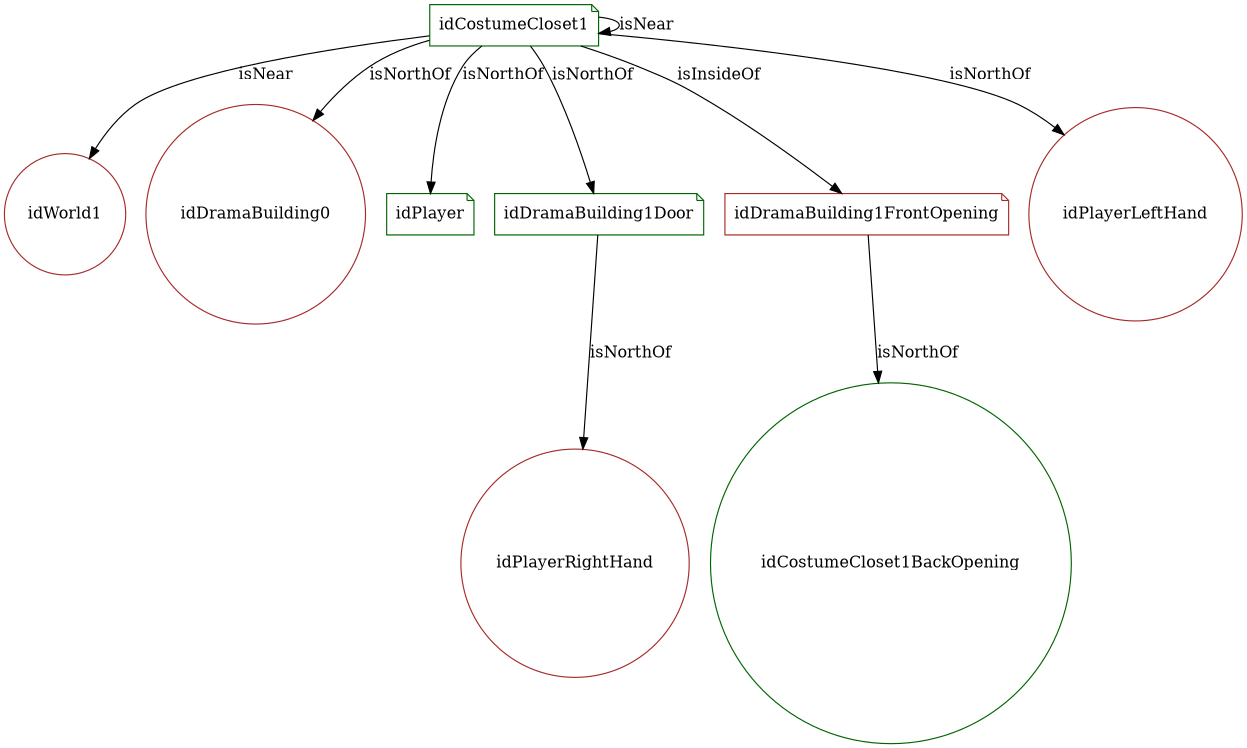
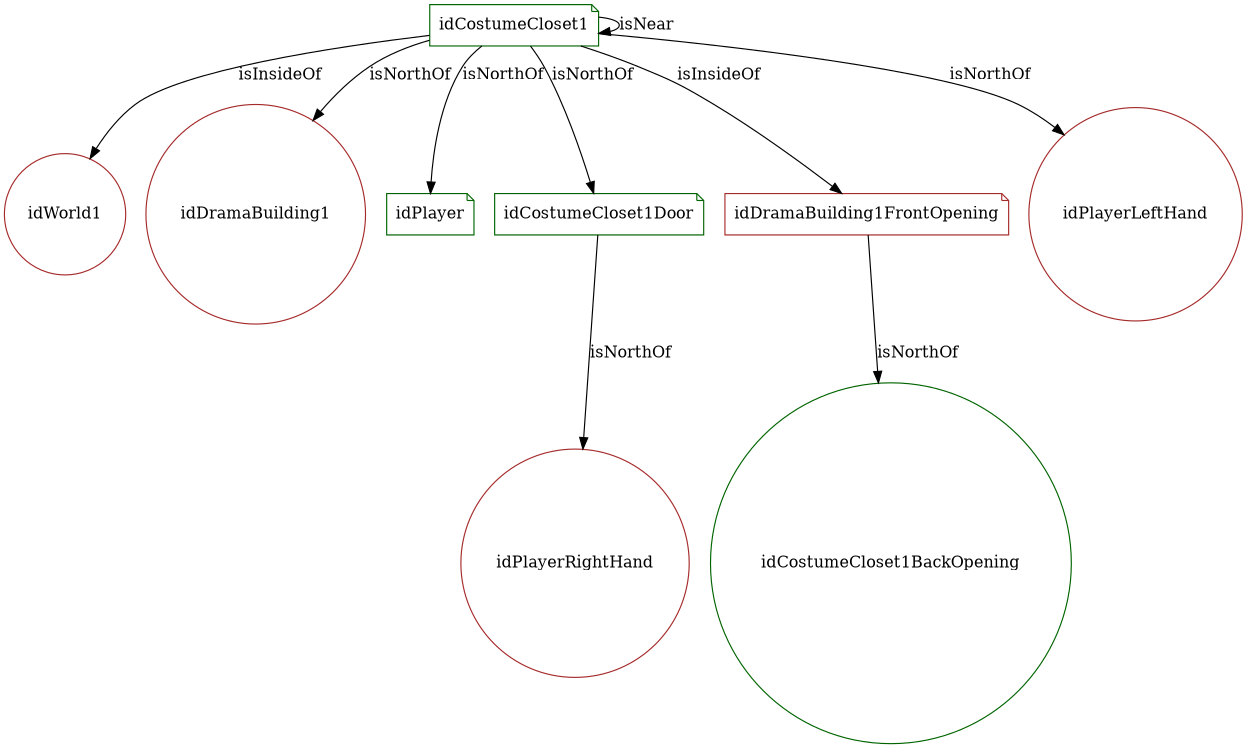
(266, 75) -> (280, 75)
(256, 214) -> (256, 214)
(599, 214) -> (599, 214)
